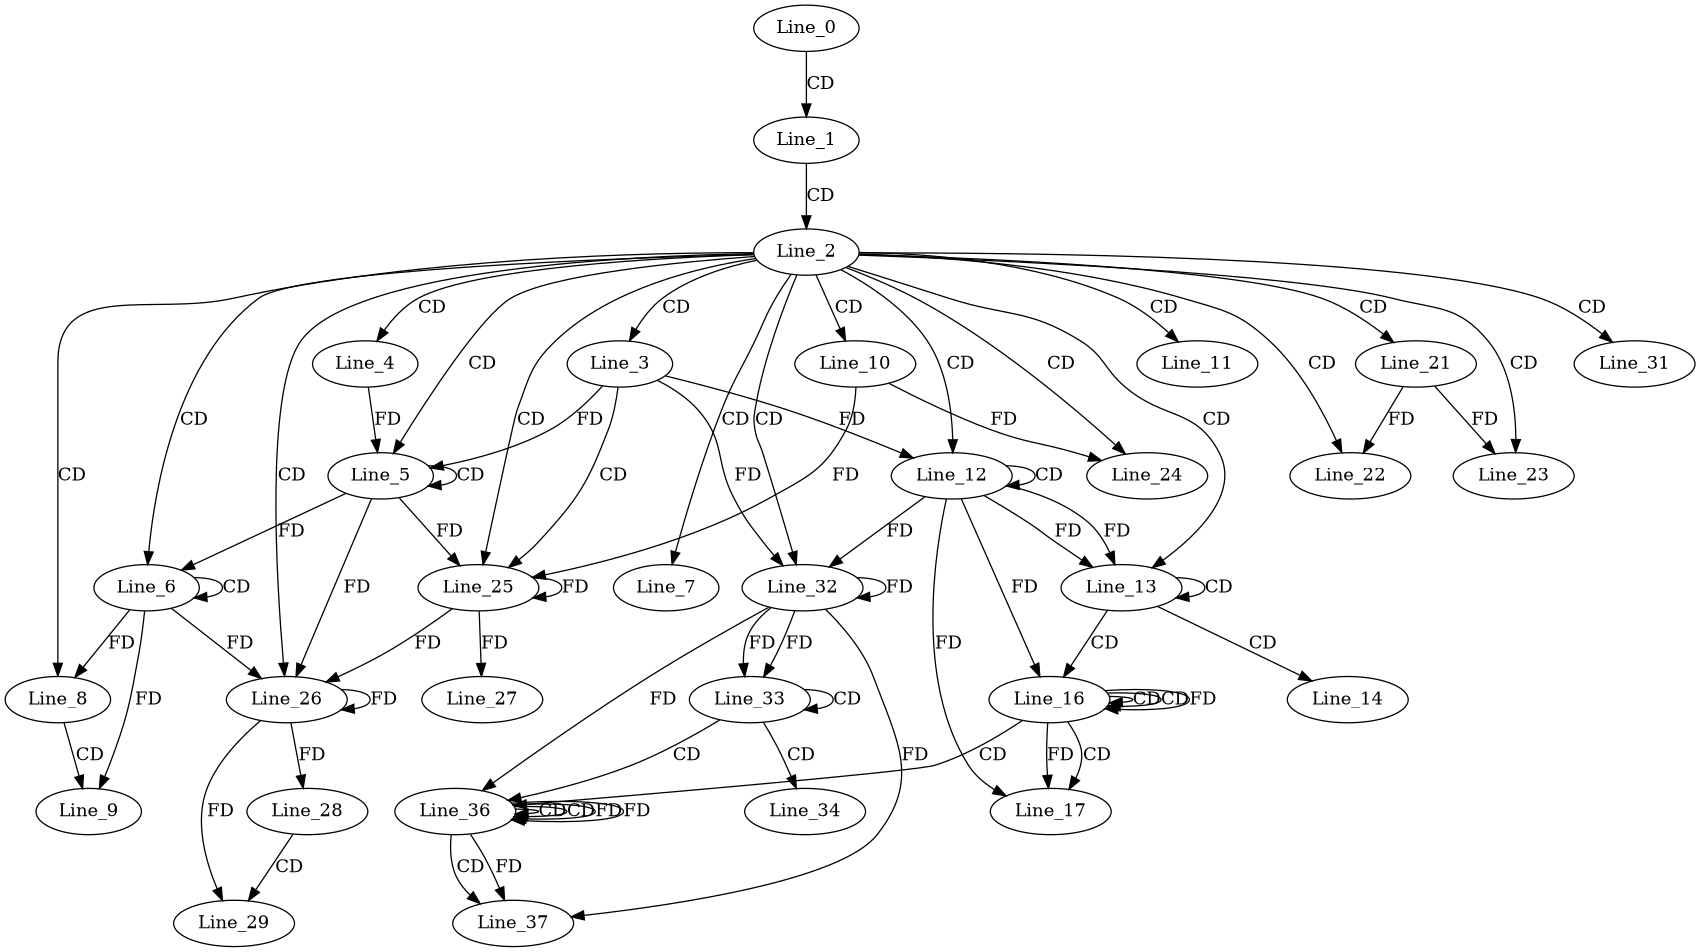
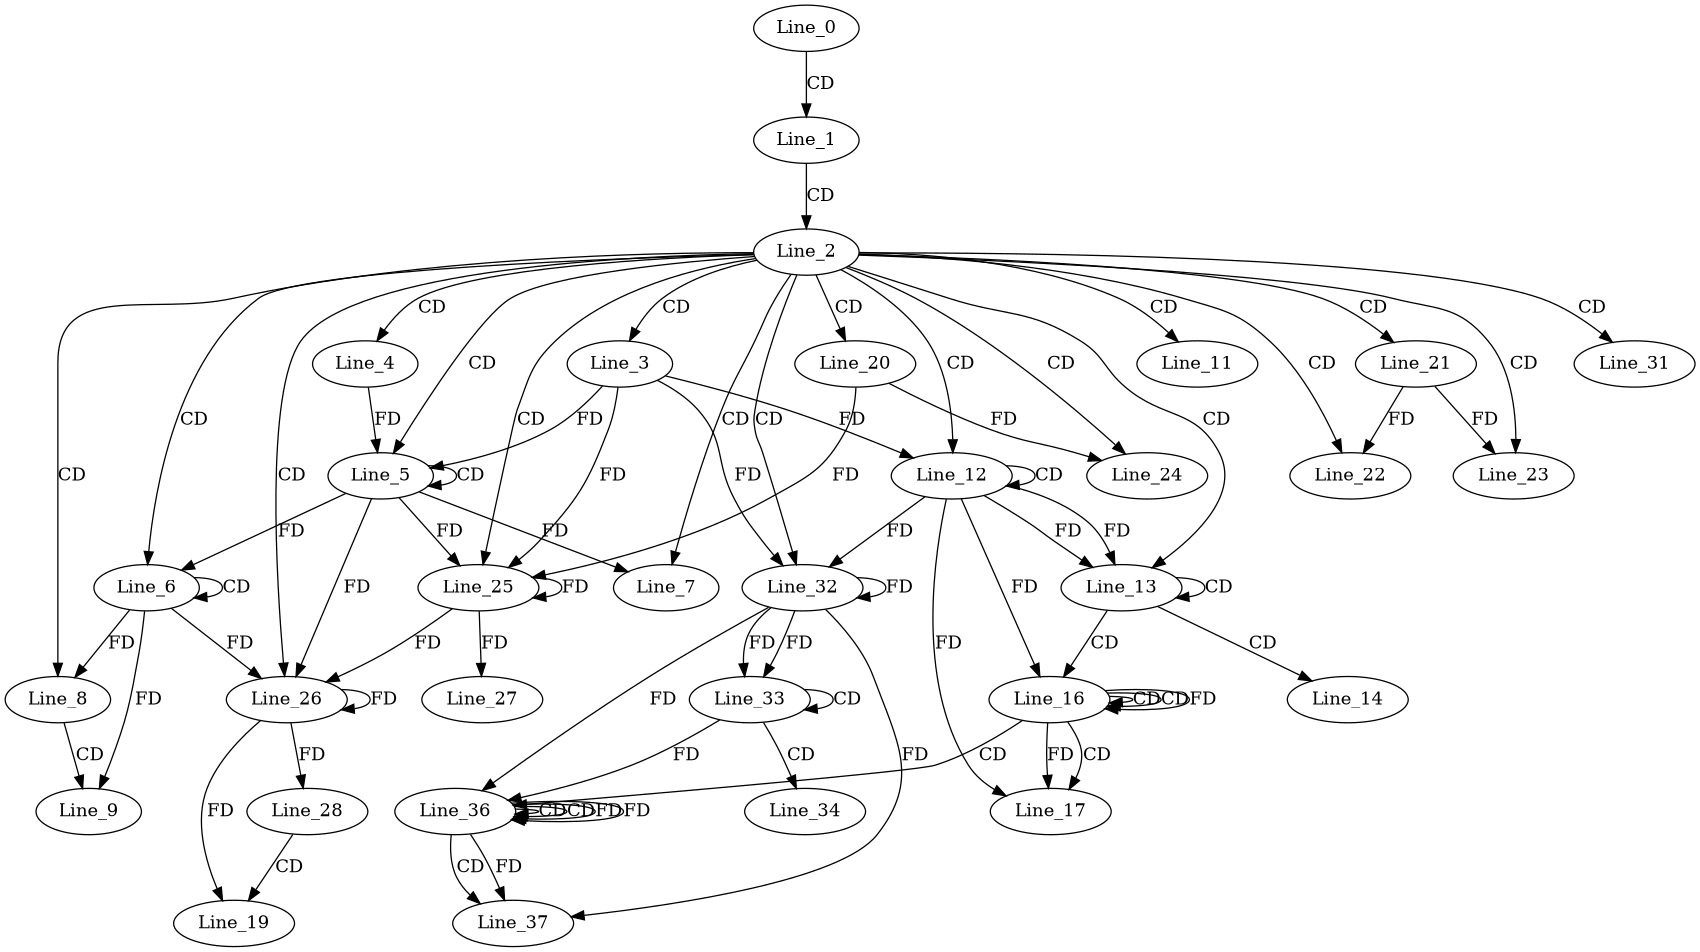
(855, 364) -> (855, 364)
(613, 476) -> (613, 476)
none -> (517, 530)
(687, 756) -> (687, 756)
(234, 923) -> (234, 923)
